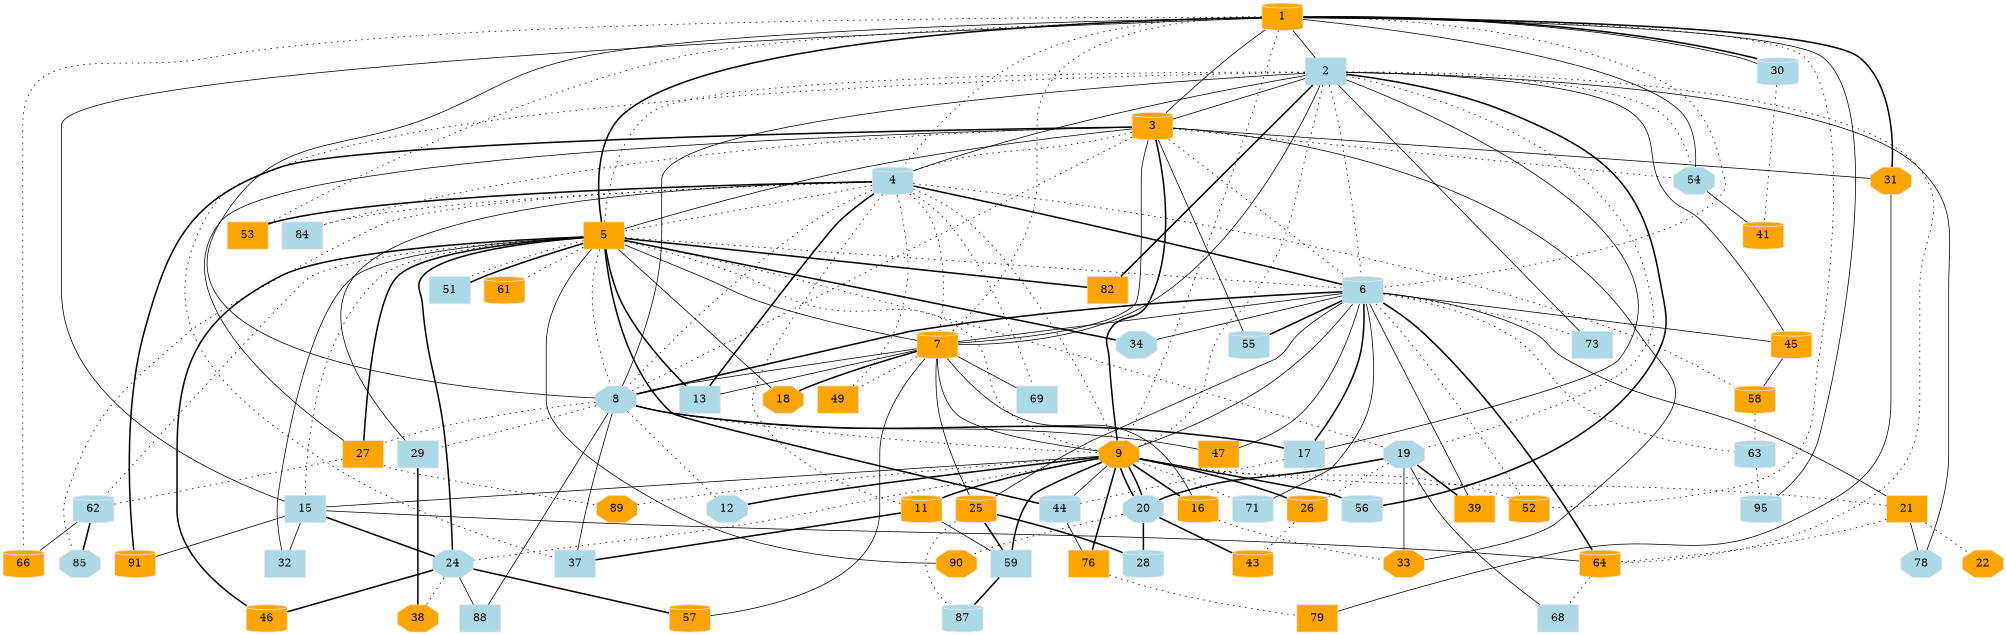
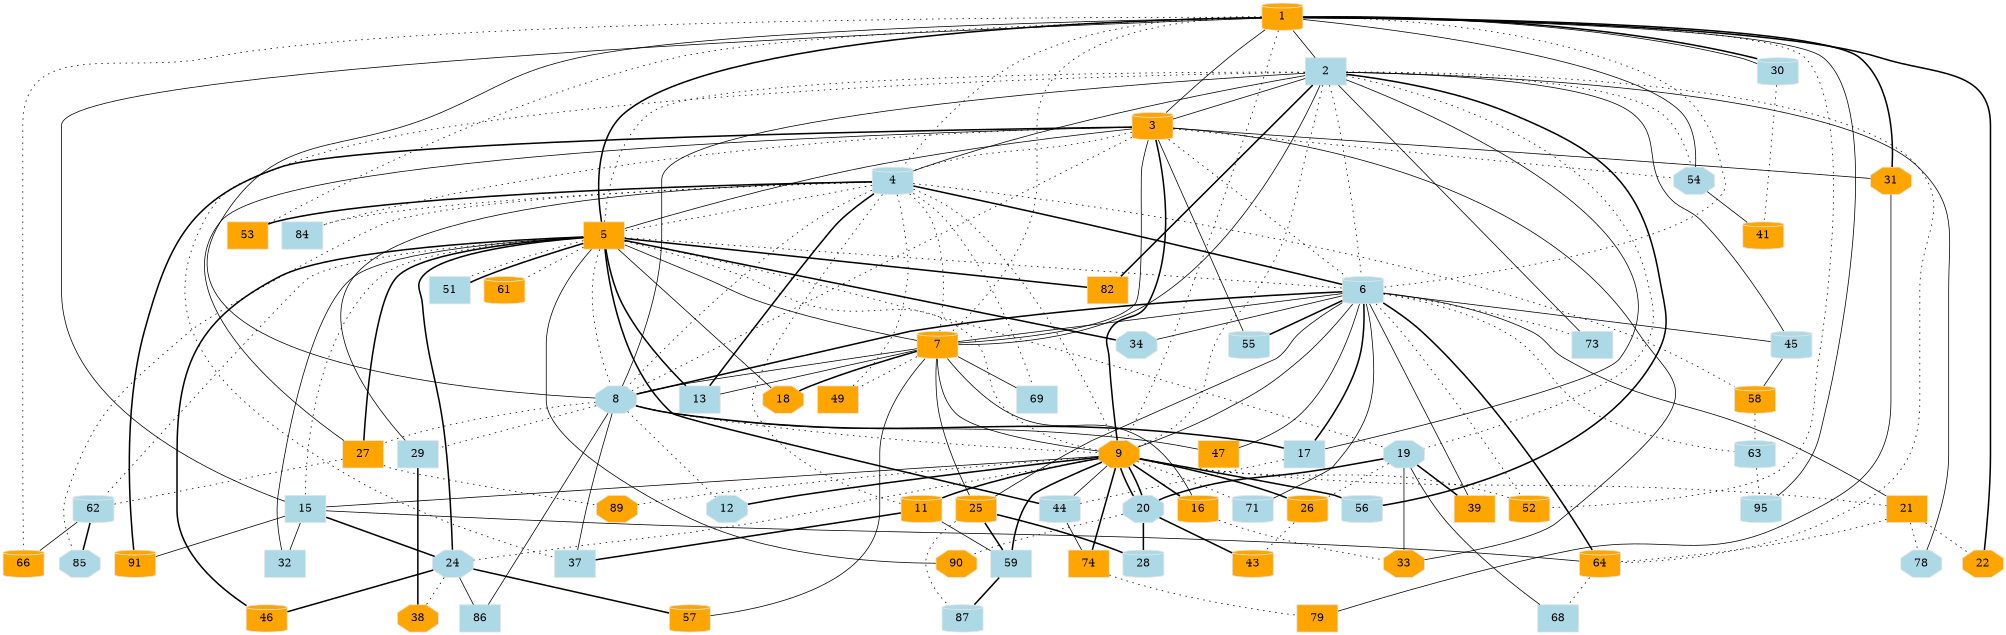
none -> (1874, 56)
(1791, 345) -> (1791, 345)
(1914, 536) -> (1914, 536)
(1089, 564) -> (1089, 564)
(480, 618) -> (480, 618)
